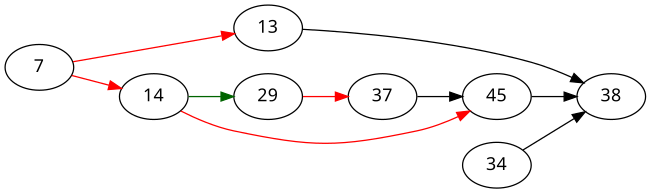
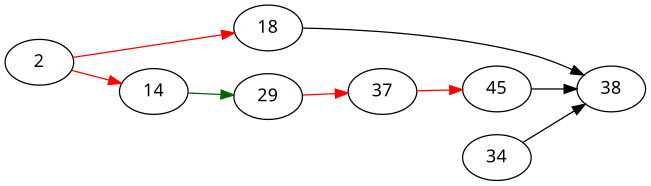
(268, 28) -> (268, 28)
(39, 67) -> (39, 62)
(433, 97) -> (433, 90)
(319, 143) -> none
